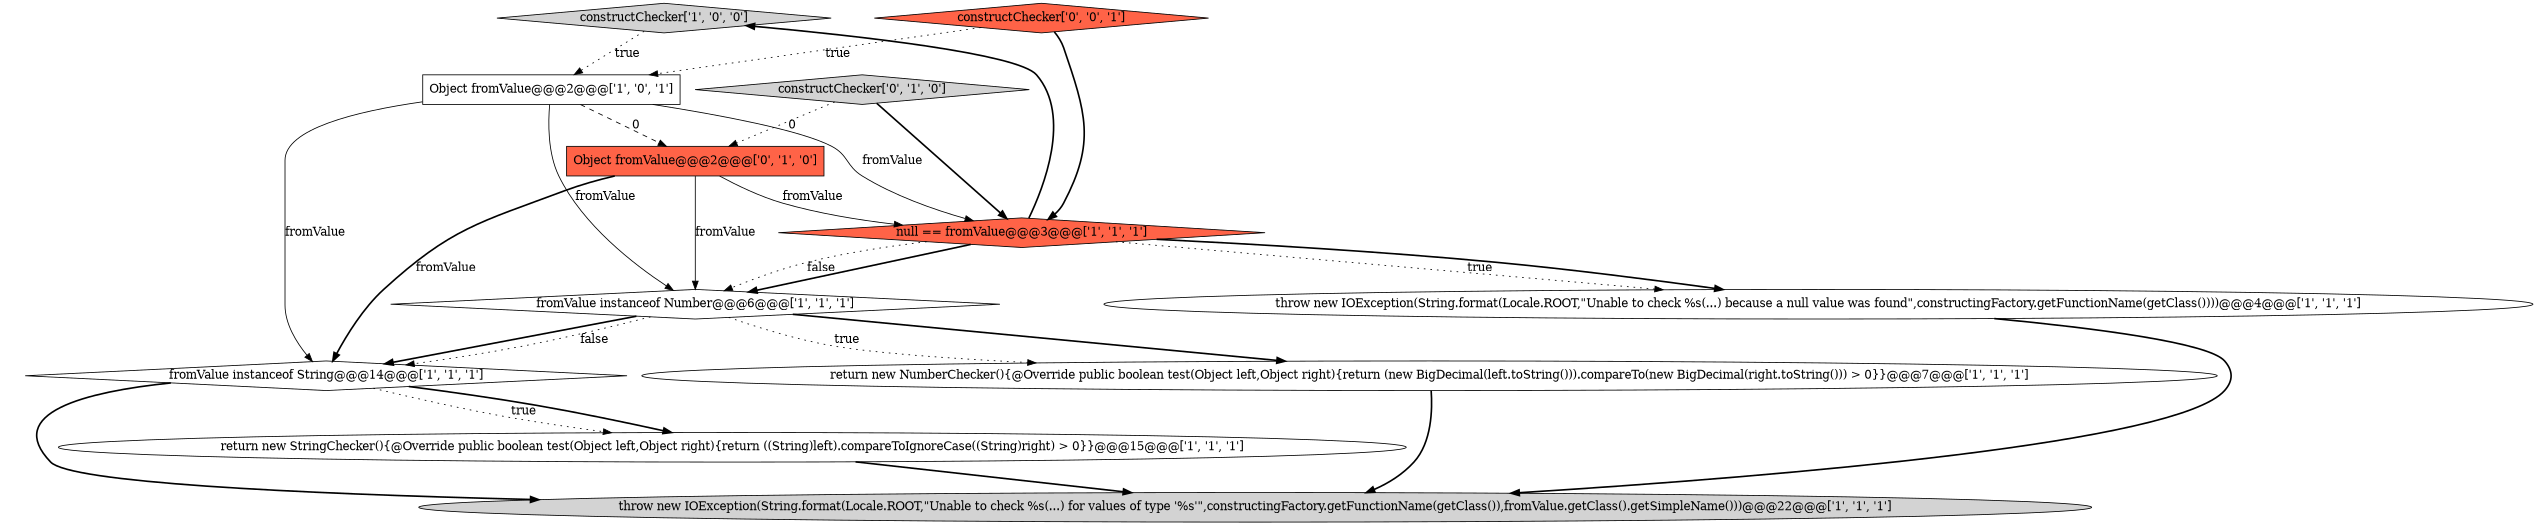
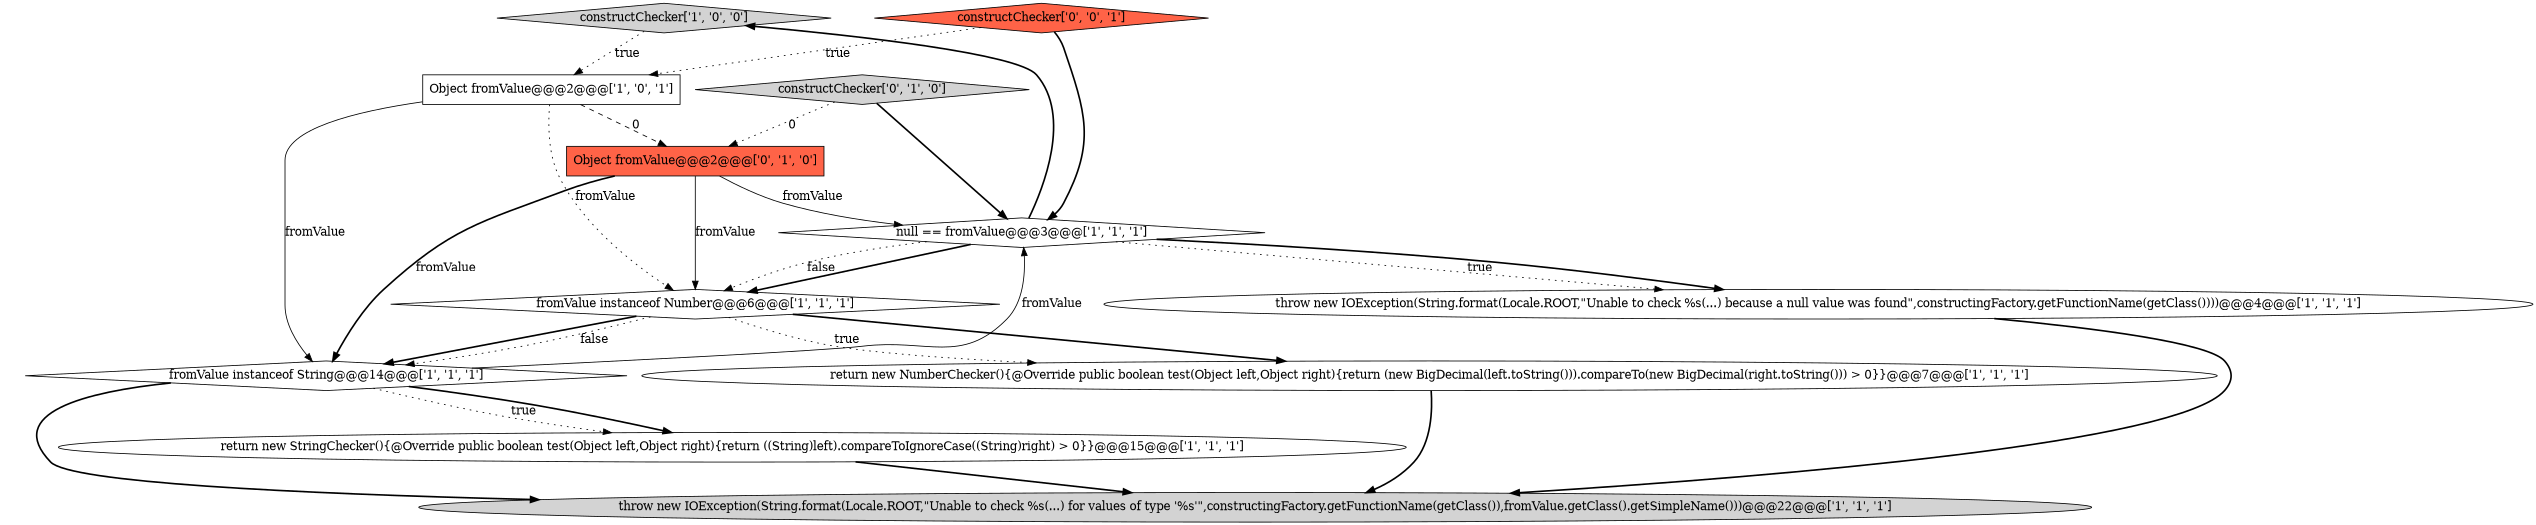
(818, 140) -> (777, 352)
(581, 211) -> (581, 211)
(1022, 233) -> (1022, 233)
